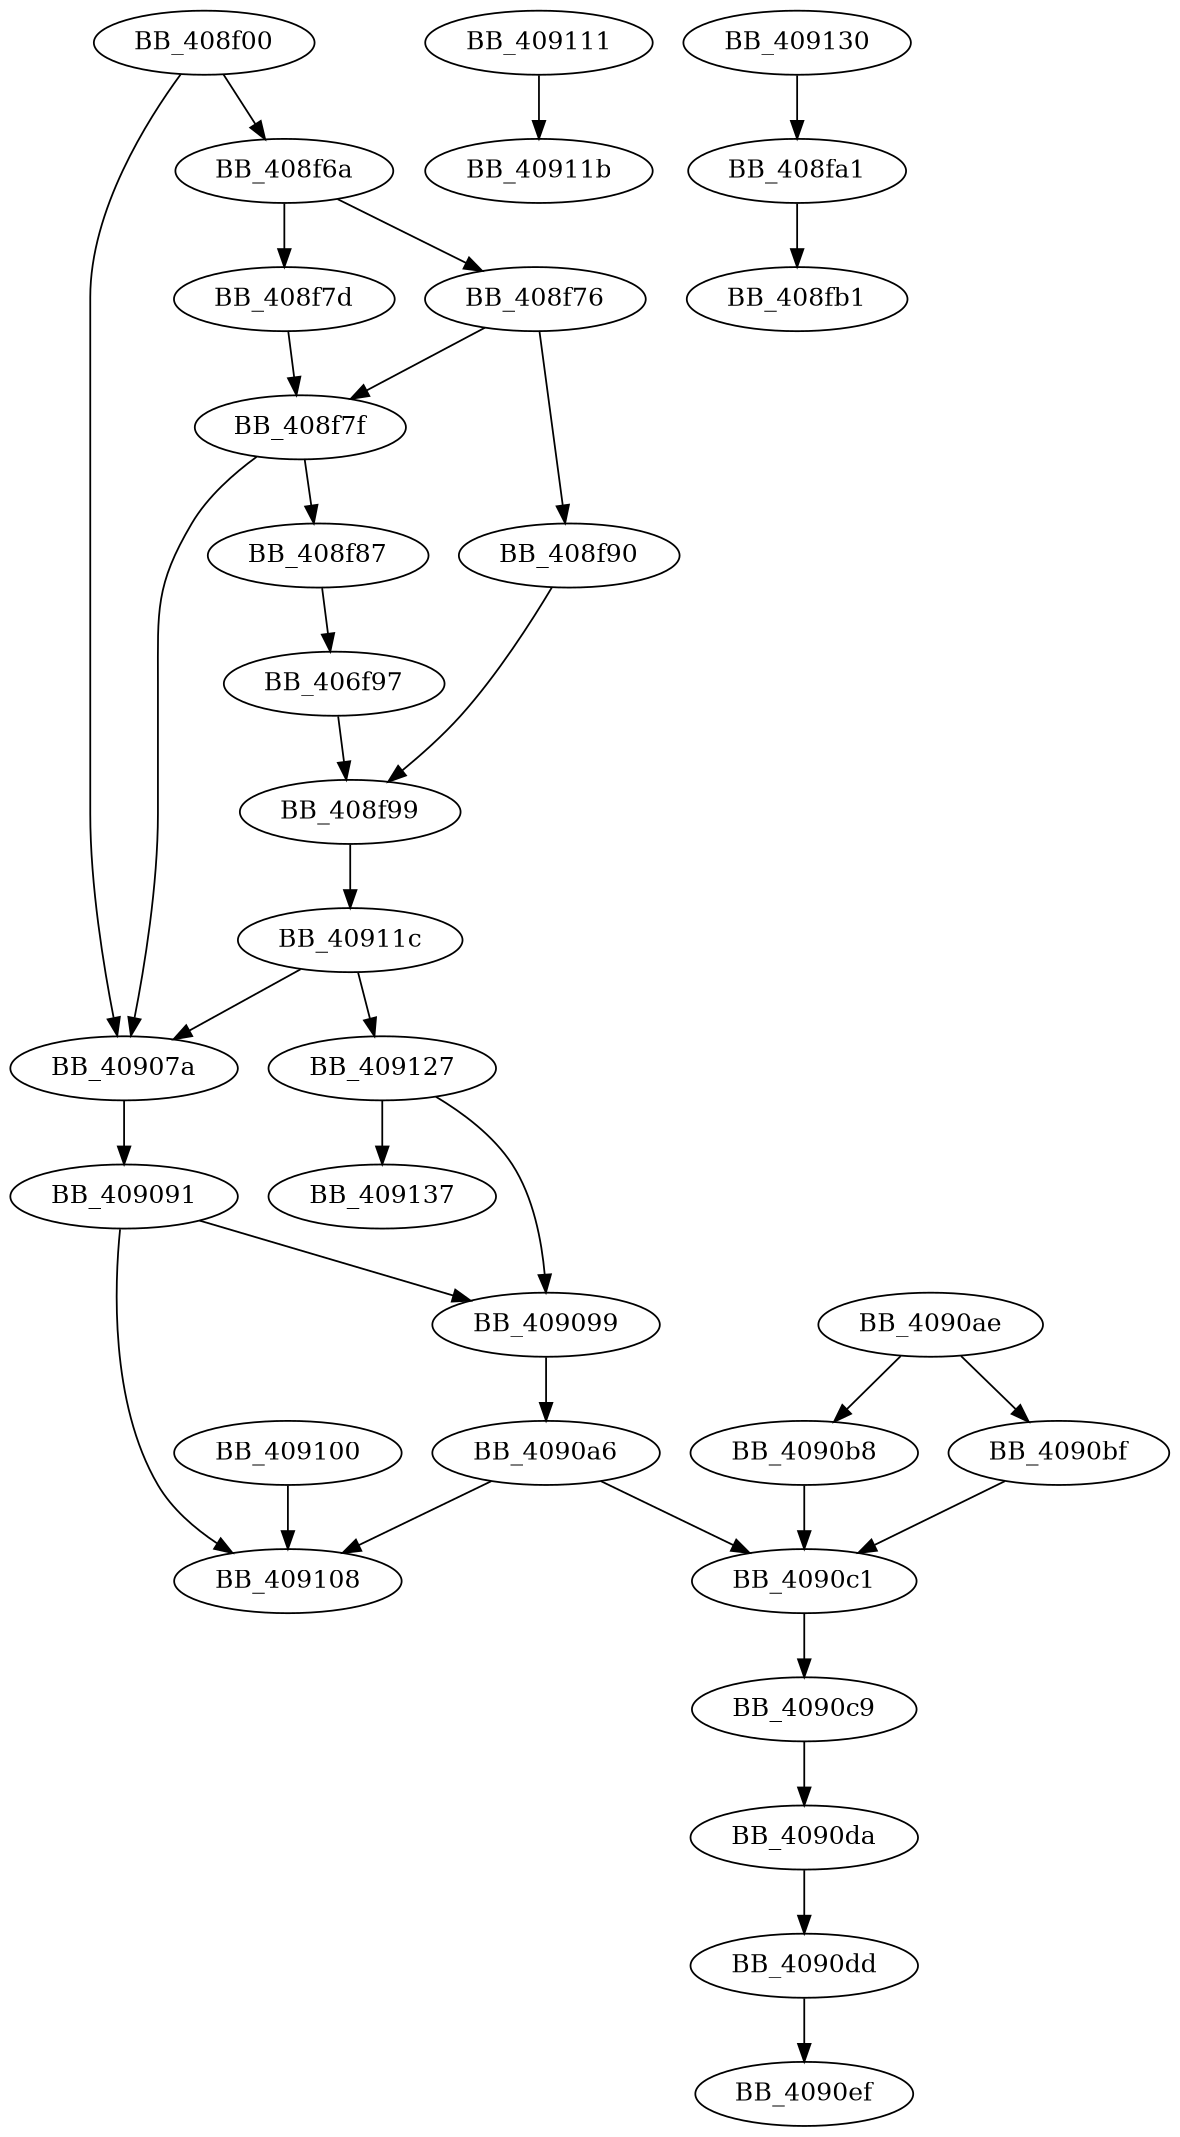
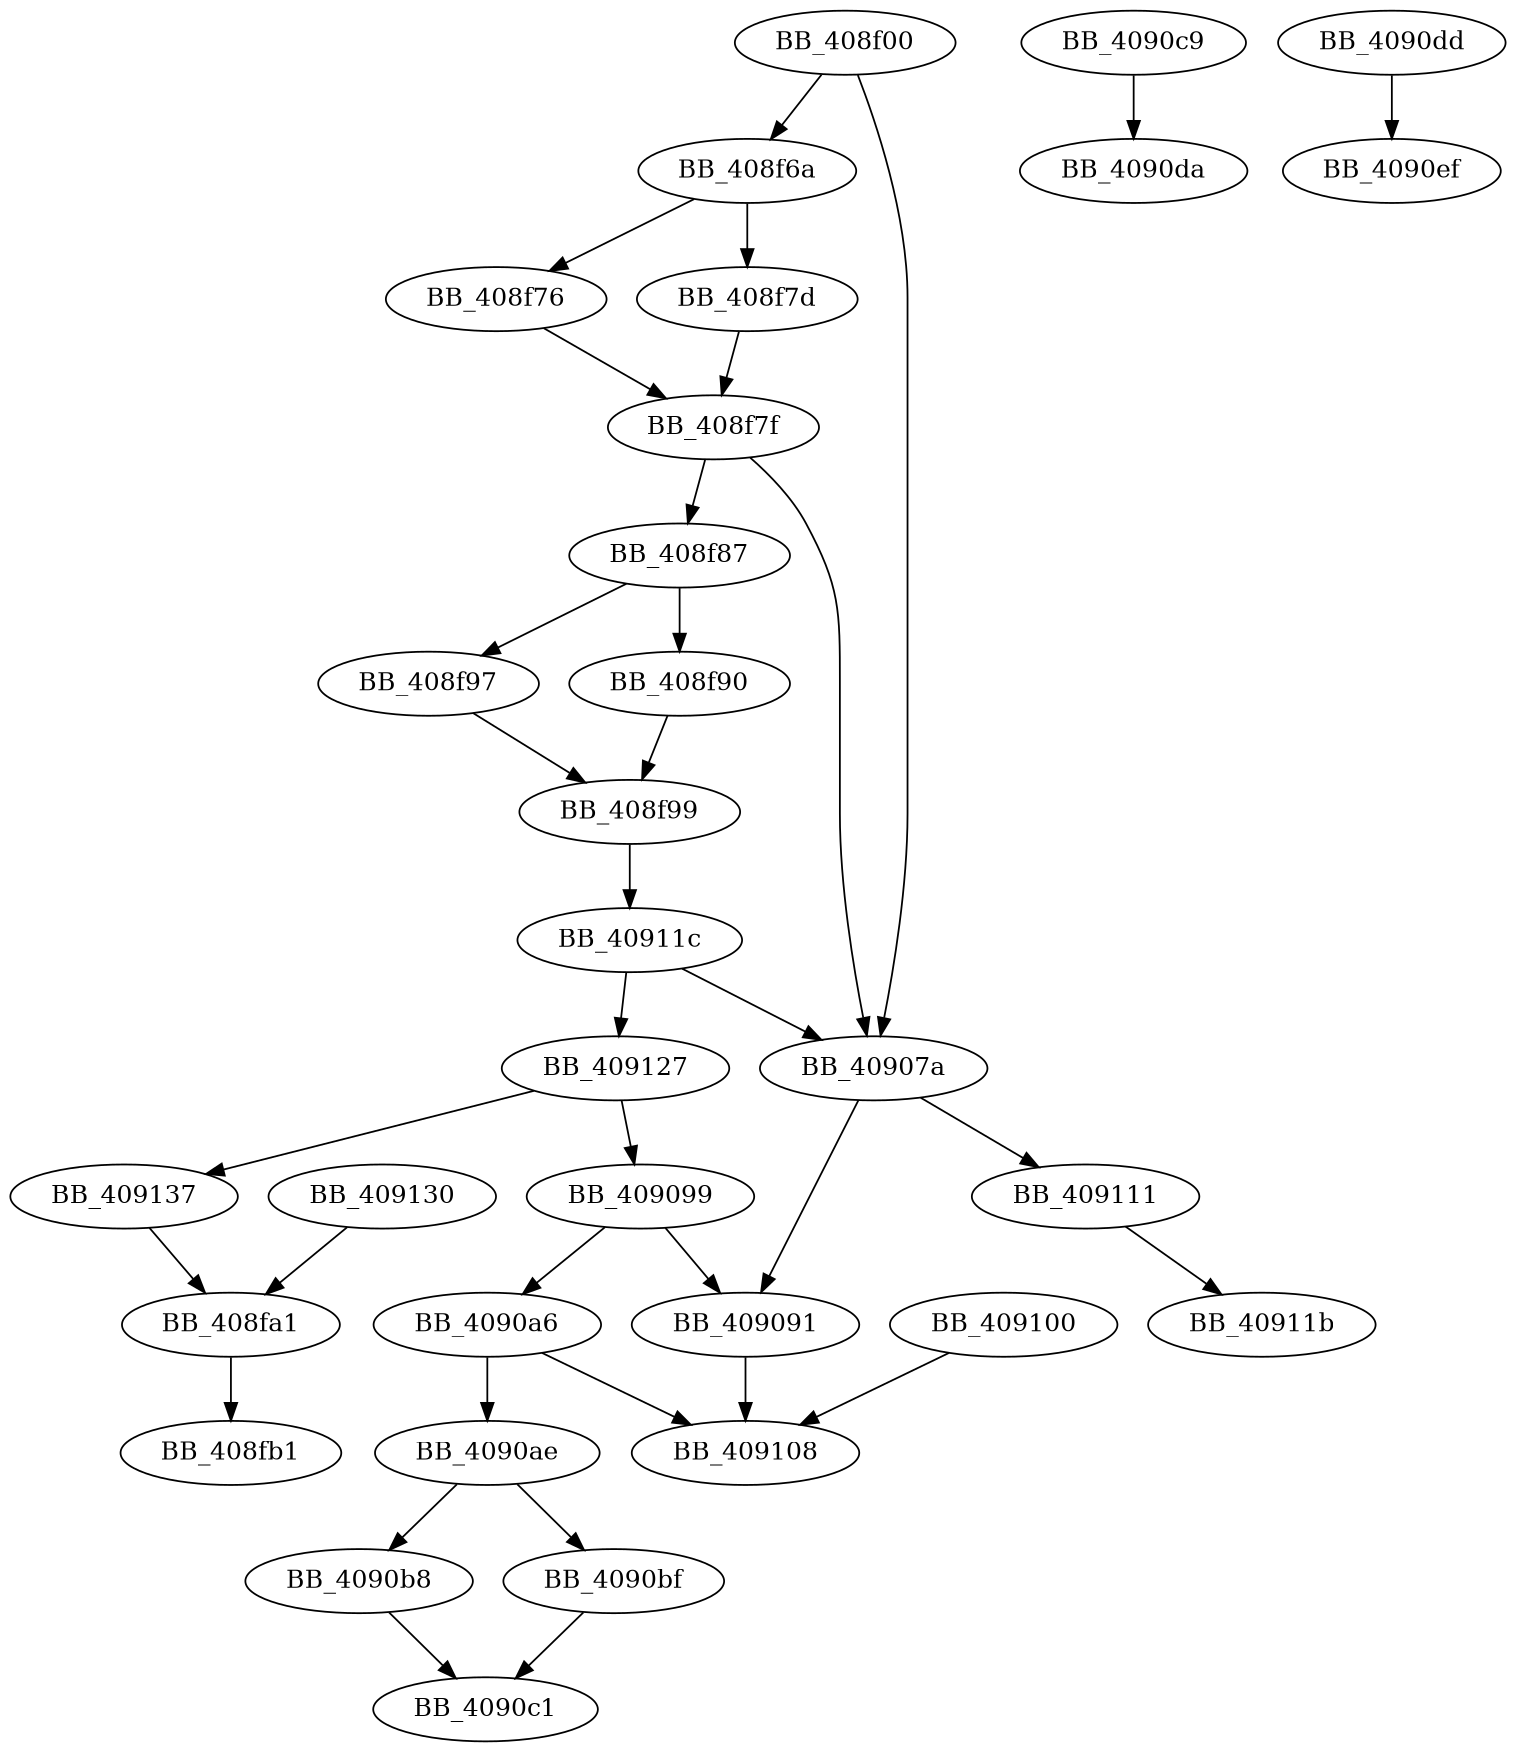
(551, 418) -> (680, 611)
(334, 684) -> (429, 684)
none -> (972, 1128)
none -> (171, 1253)
(326, 1258) -> (687, 1253)
(667, 1513) -> (487, 1380)
(804, 1636) -> none
(804, 1893) -> none
